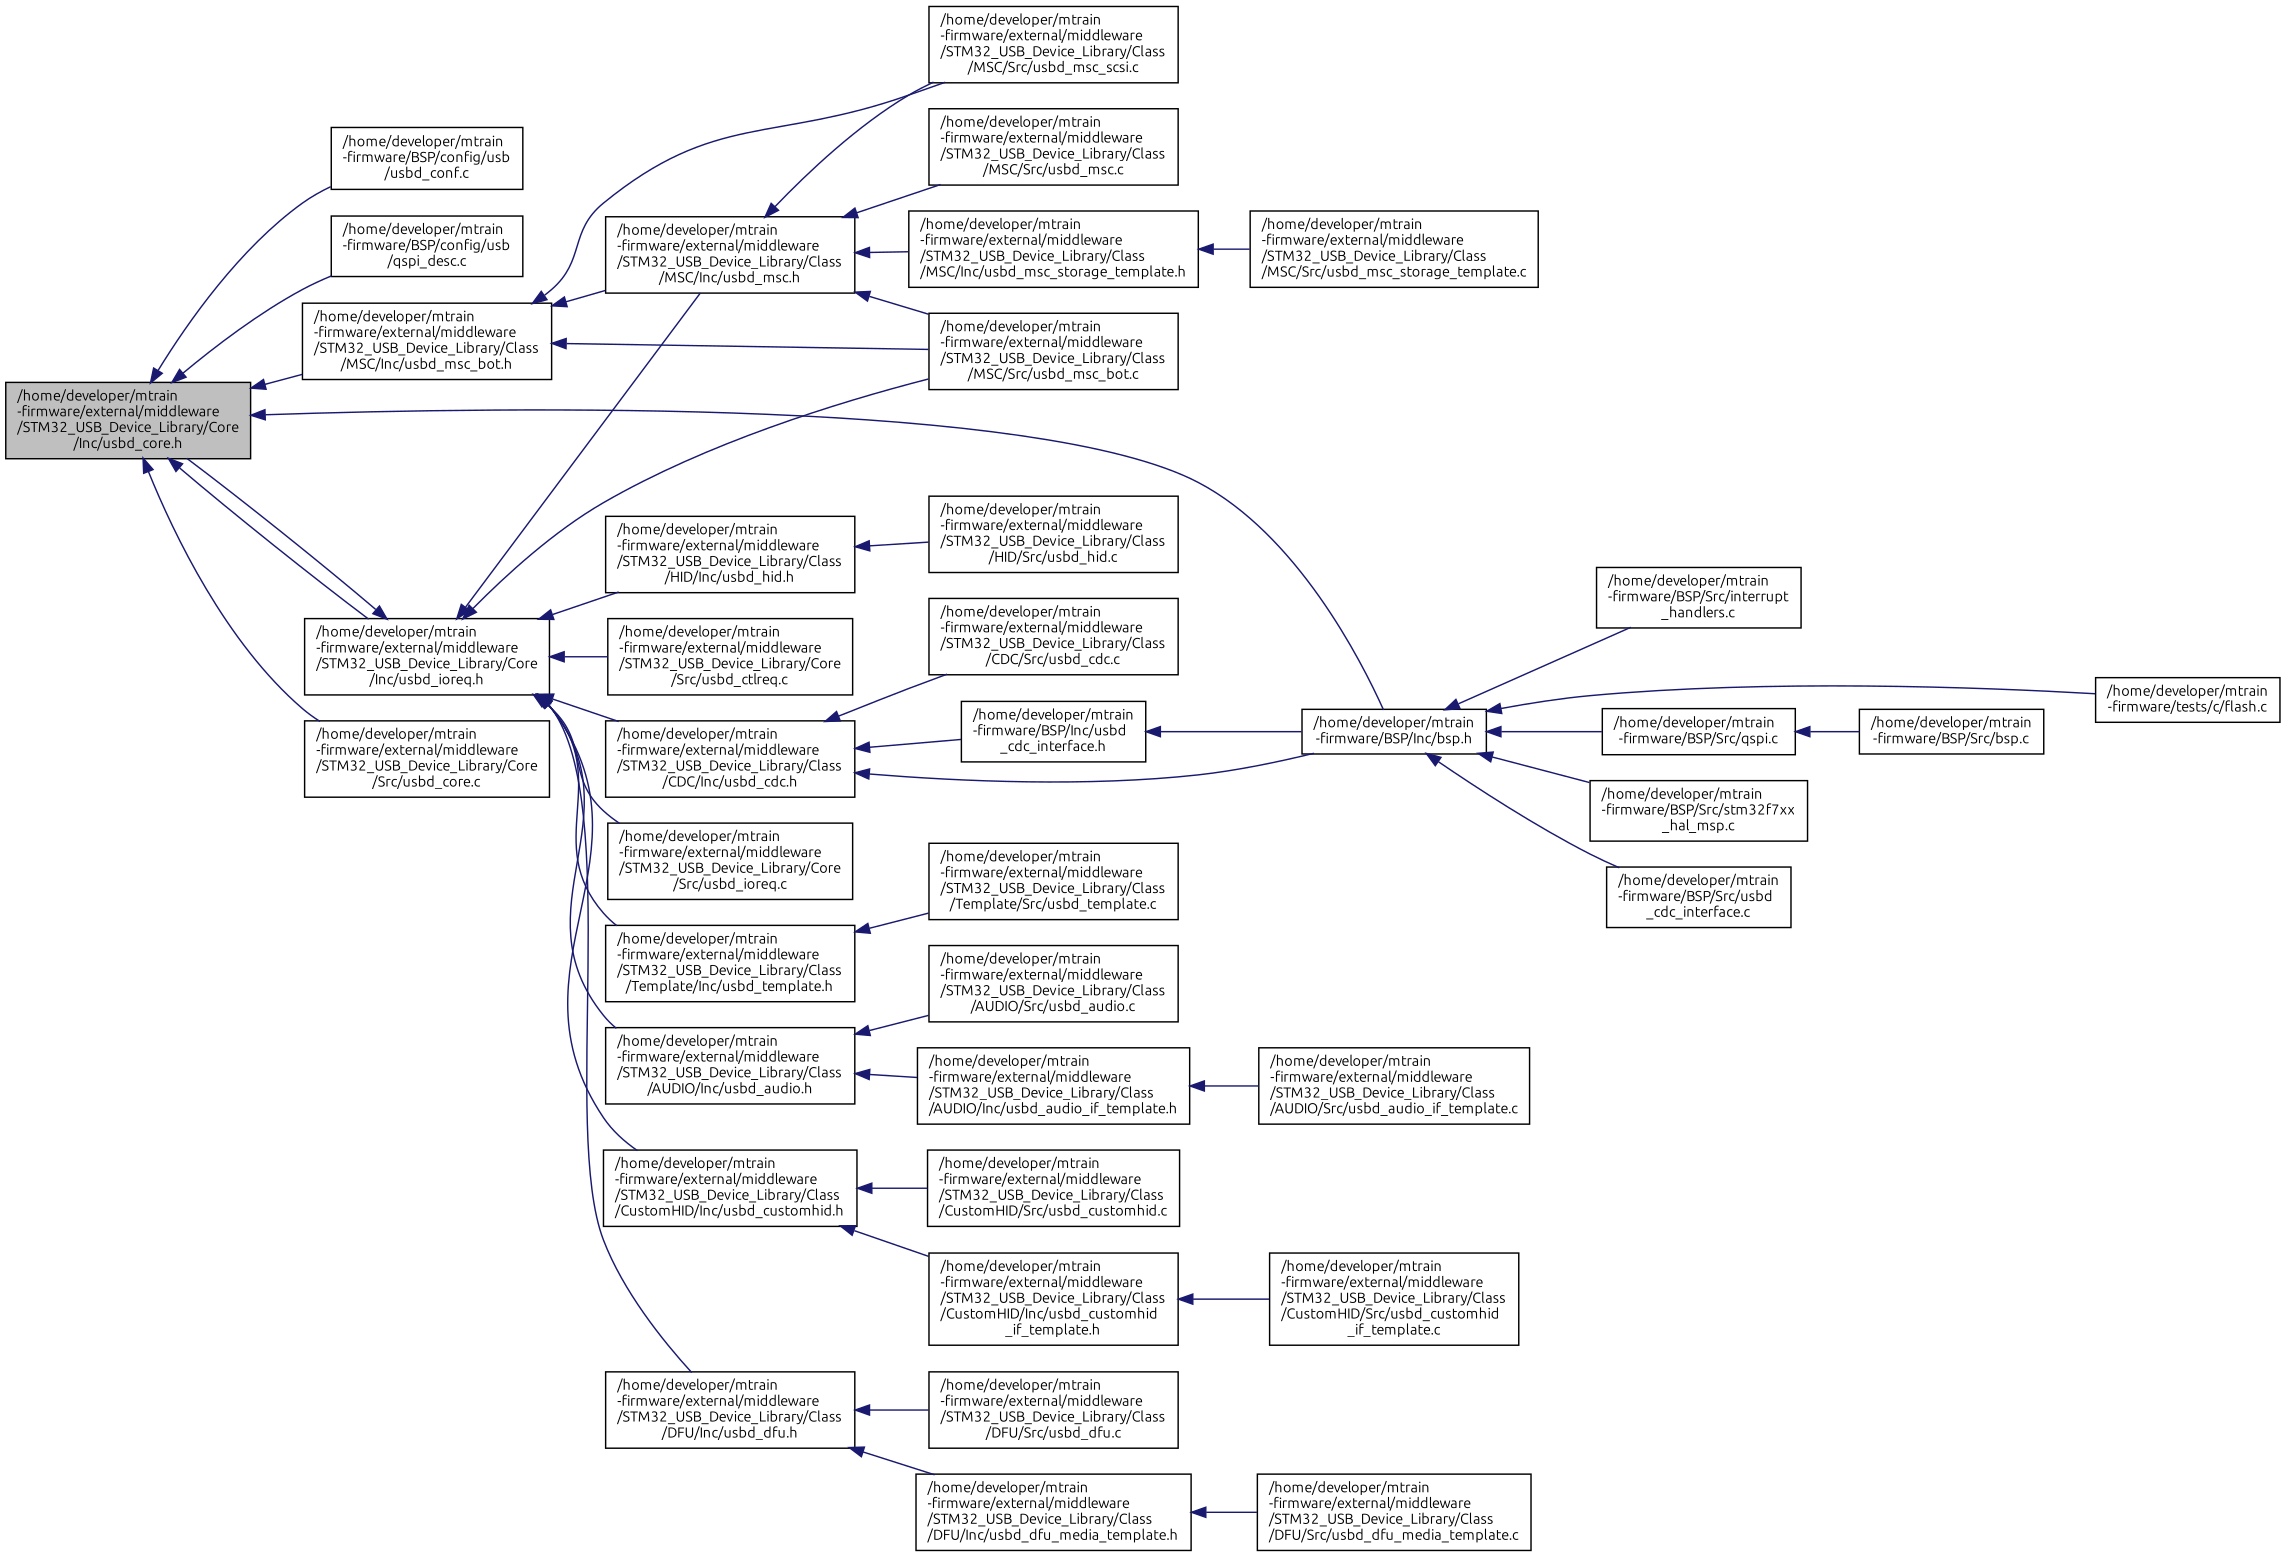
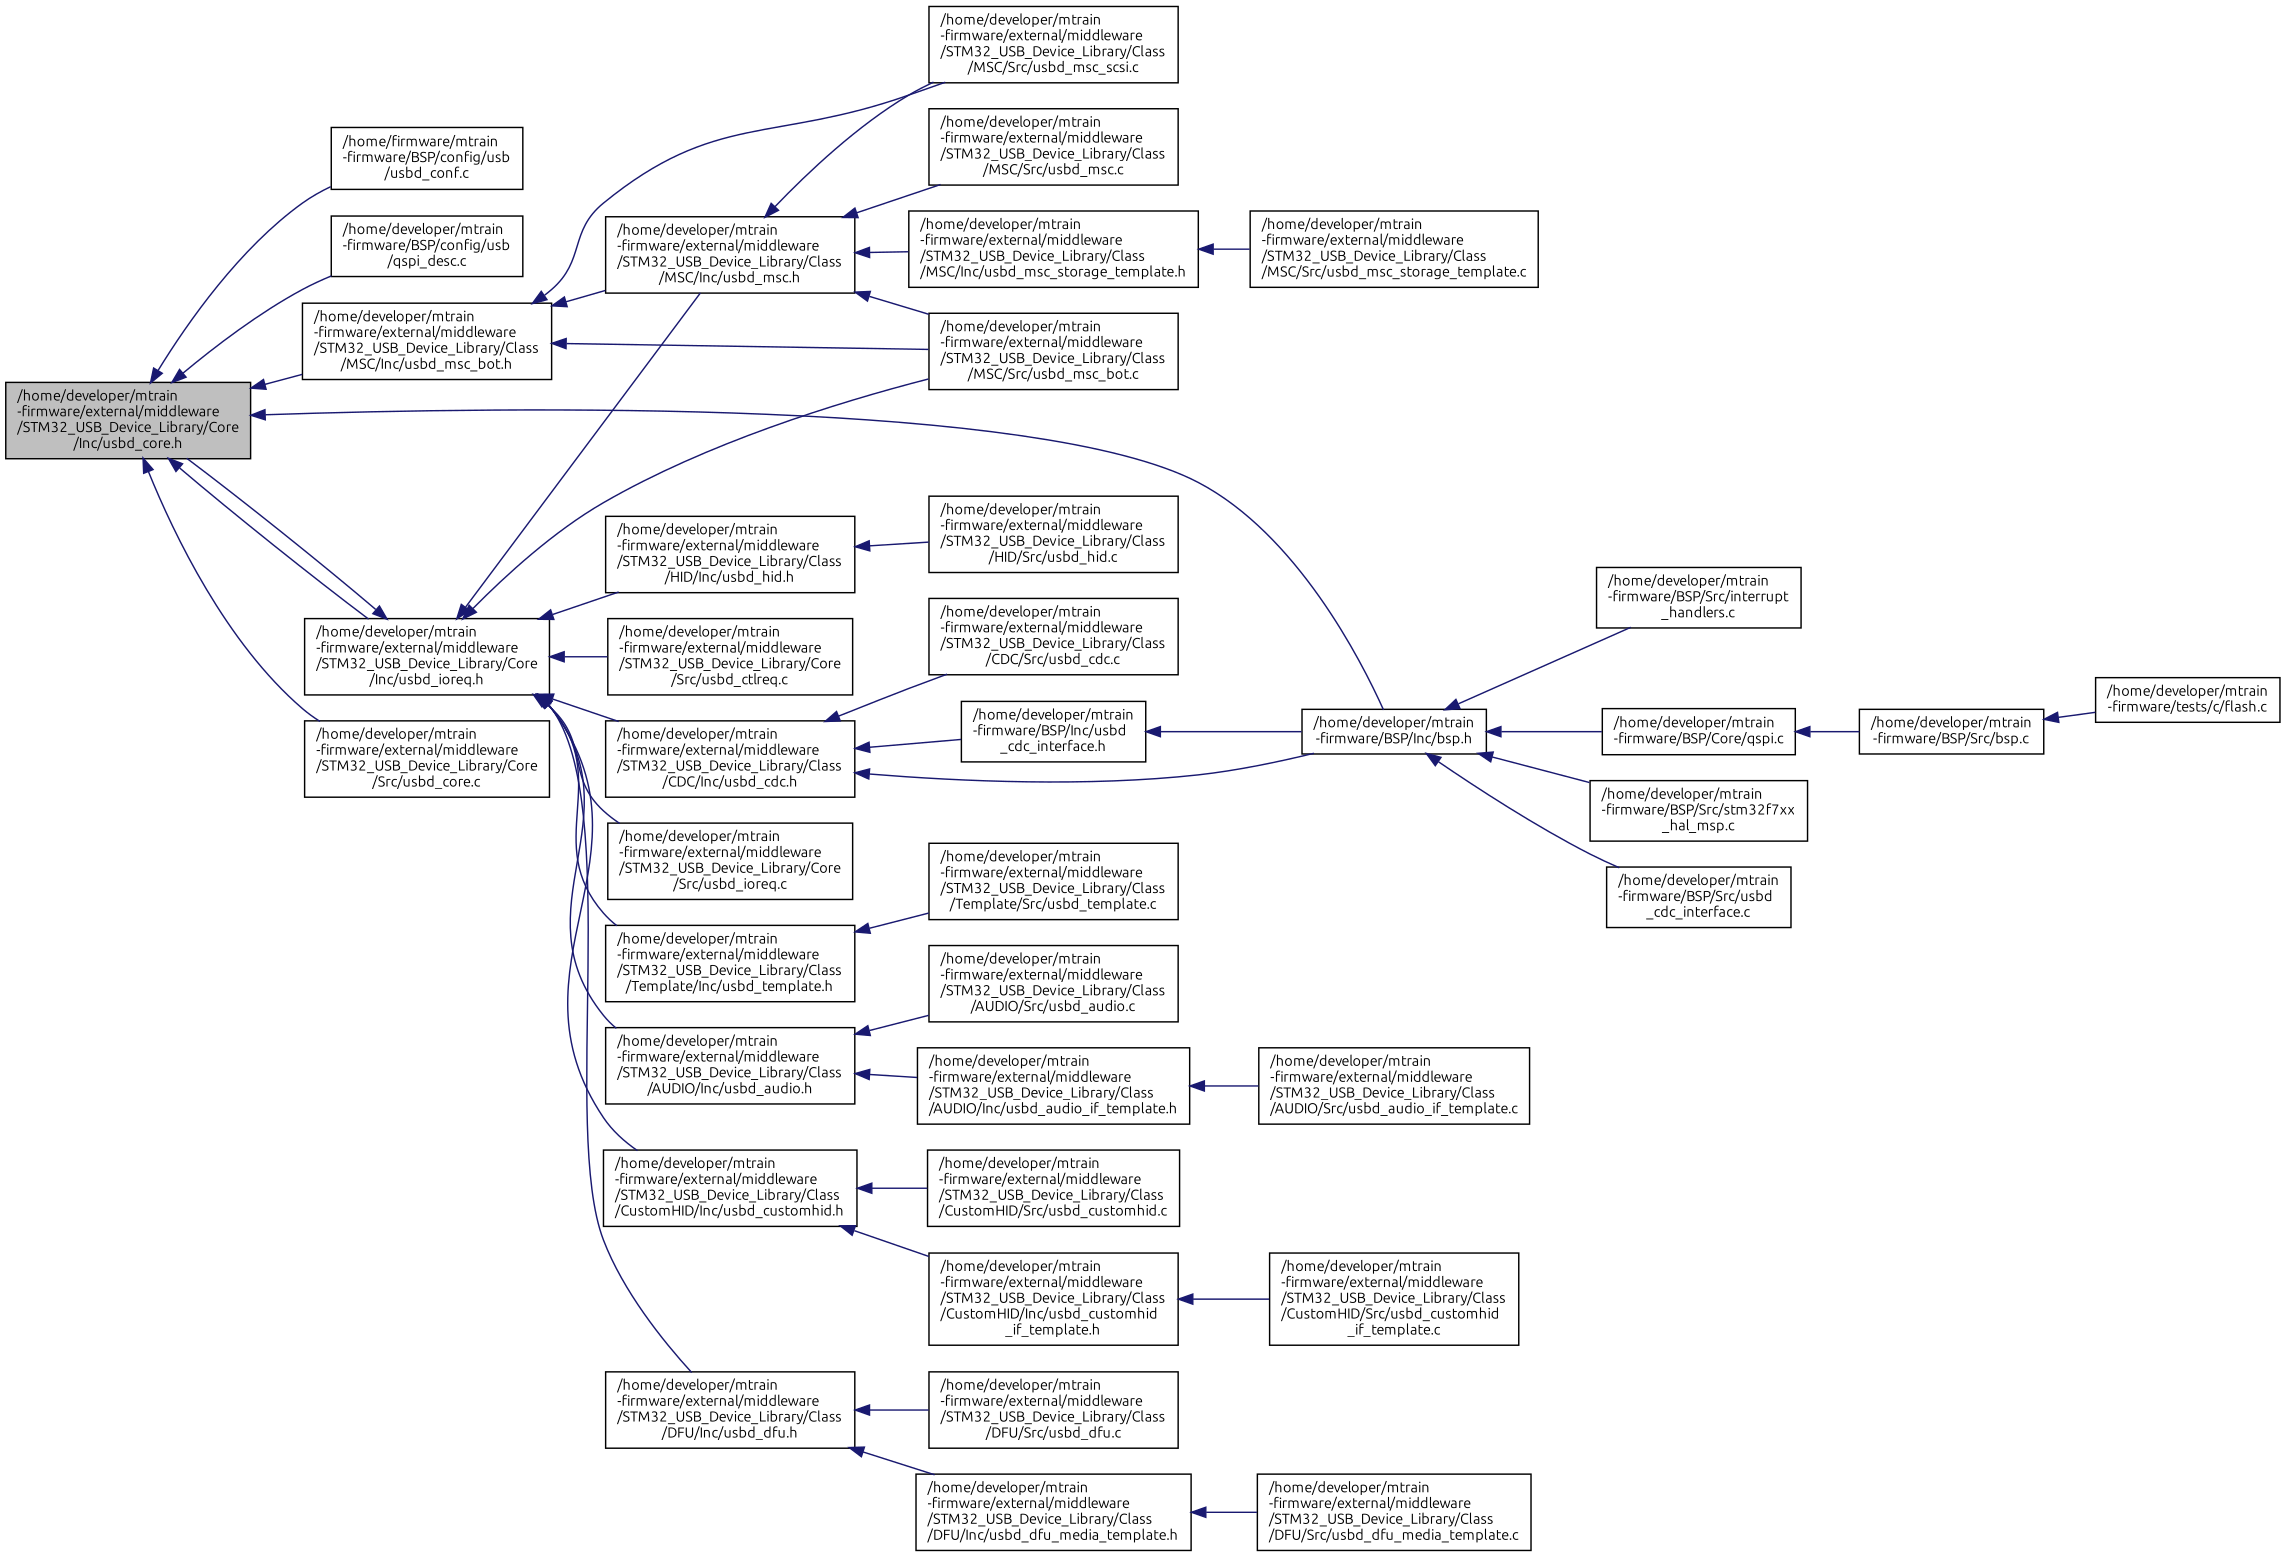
(427, 158) -> (427, 158)
(1798, 686) -> (2077, 715)
(1699, 732) -> (1699, 732)
